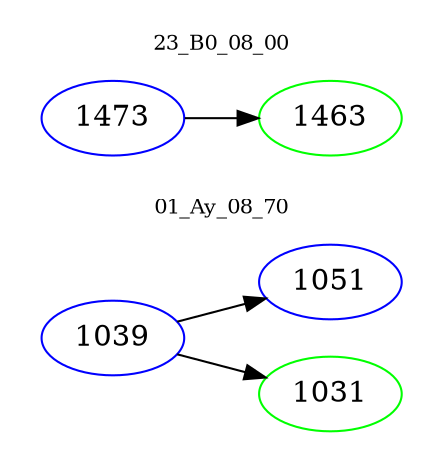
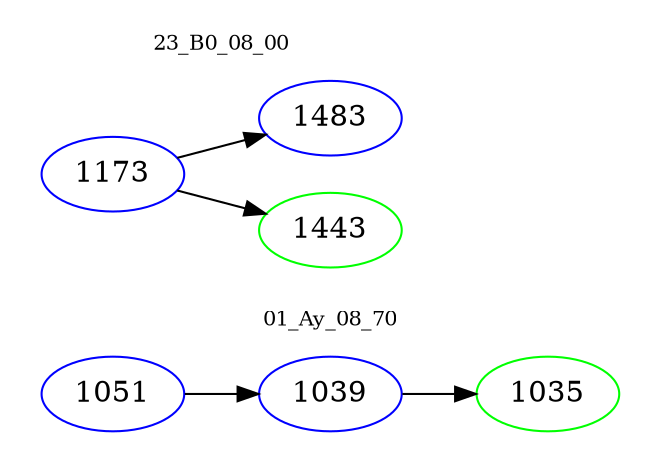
(113, 118) -> (113, 174)
none -> (330, 118)
(330, 118) -> (330, 230)
(211, 313) -> (211, 394)
(330, 394) -> (548, 394)
